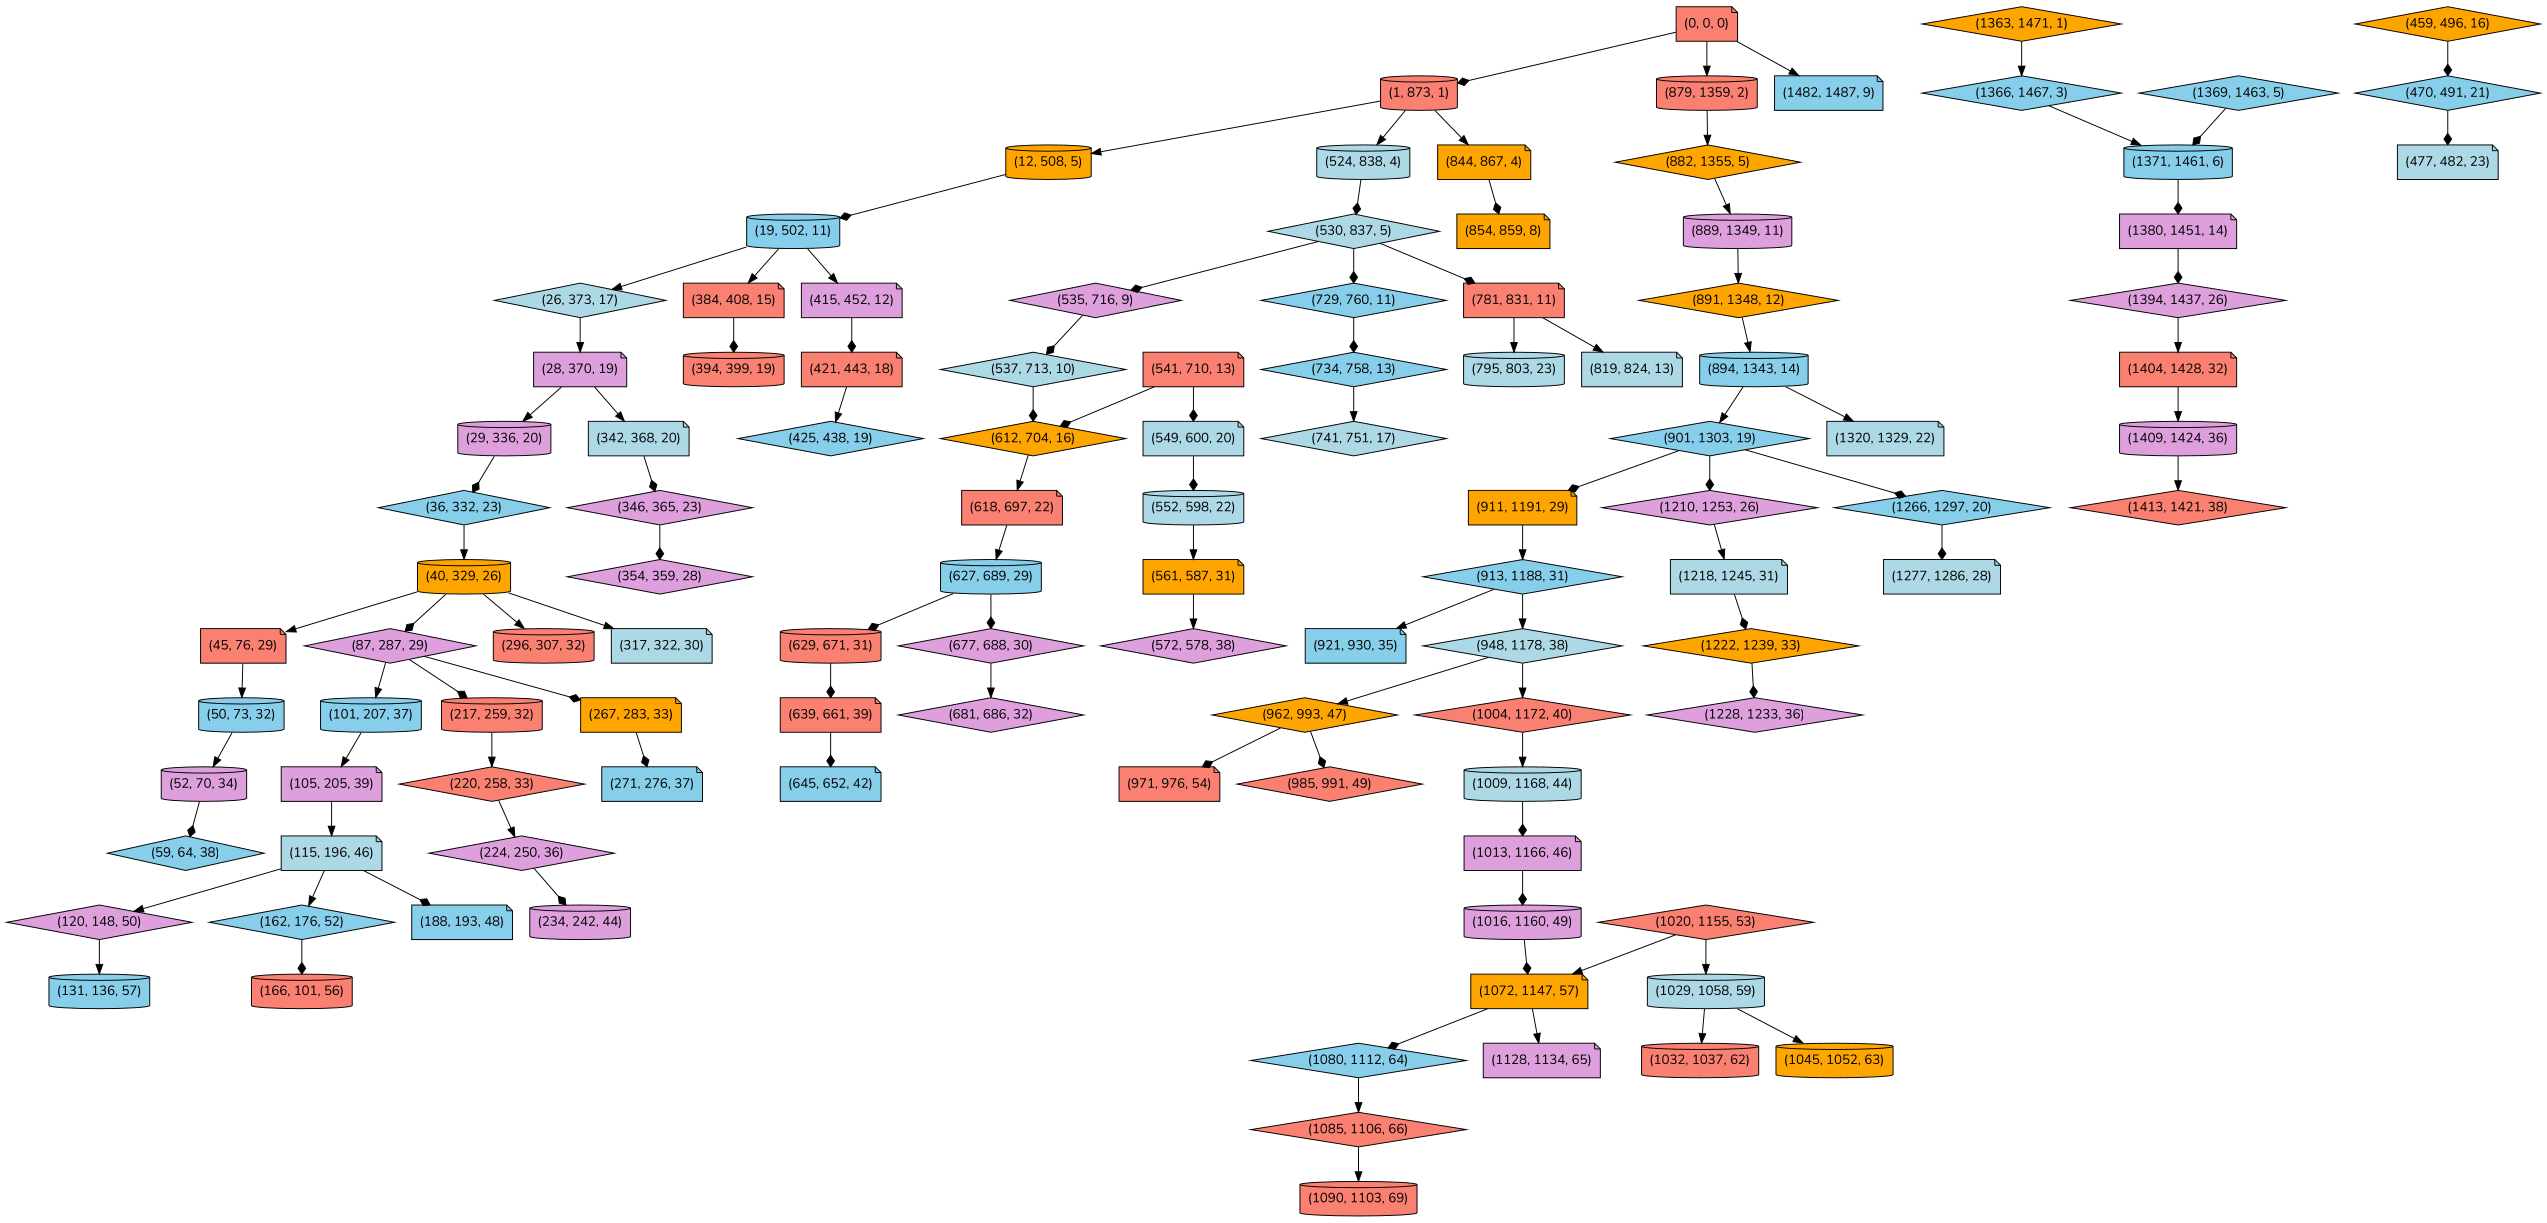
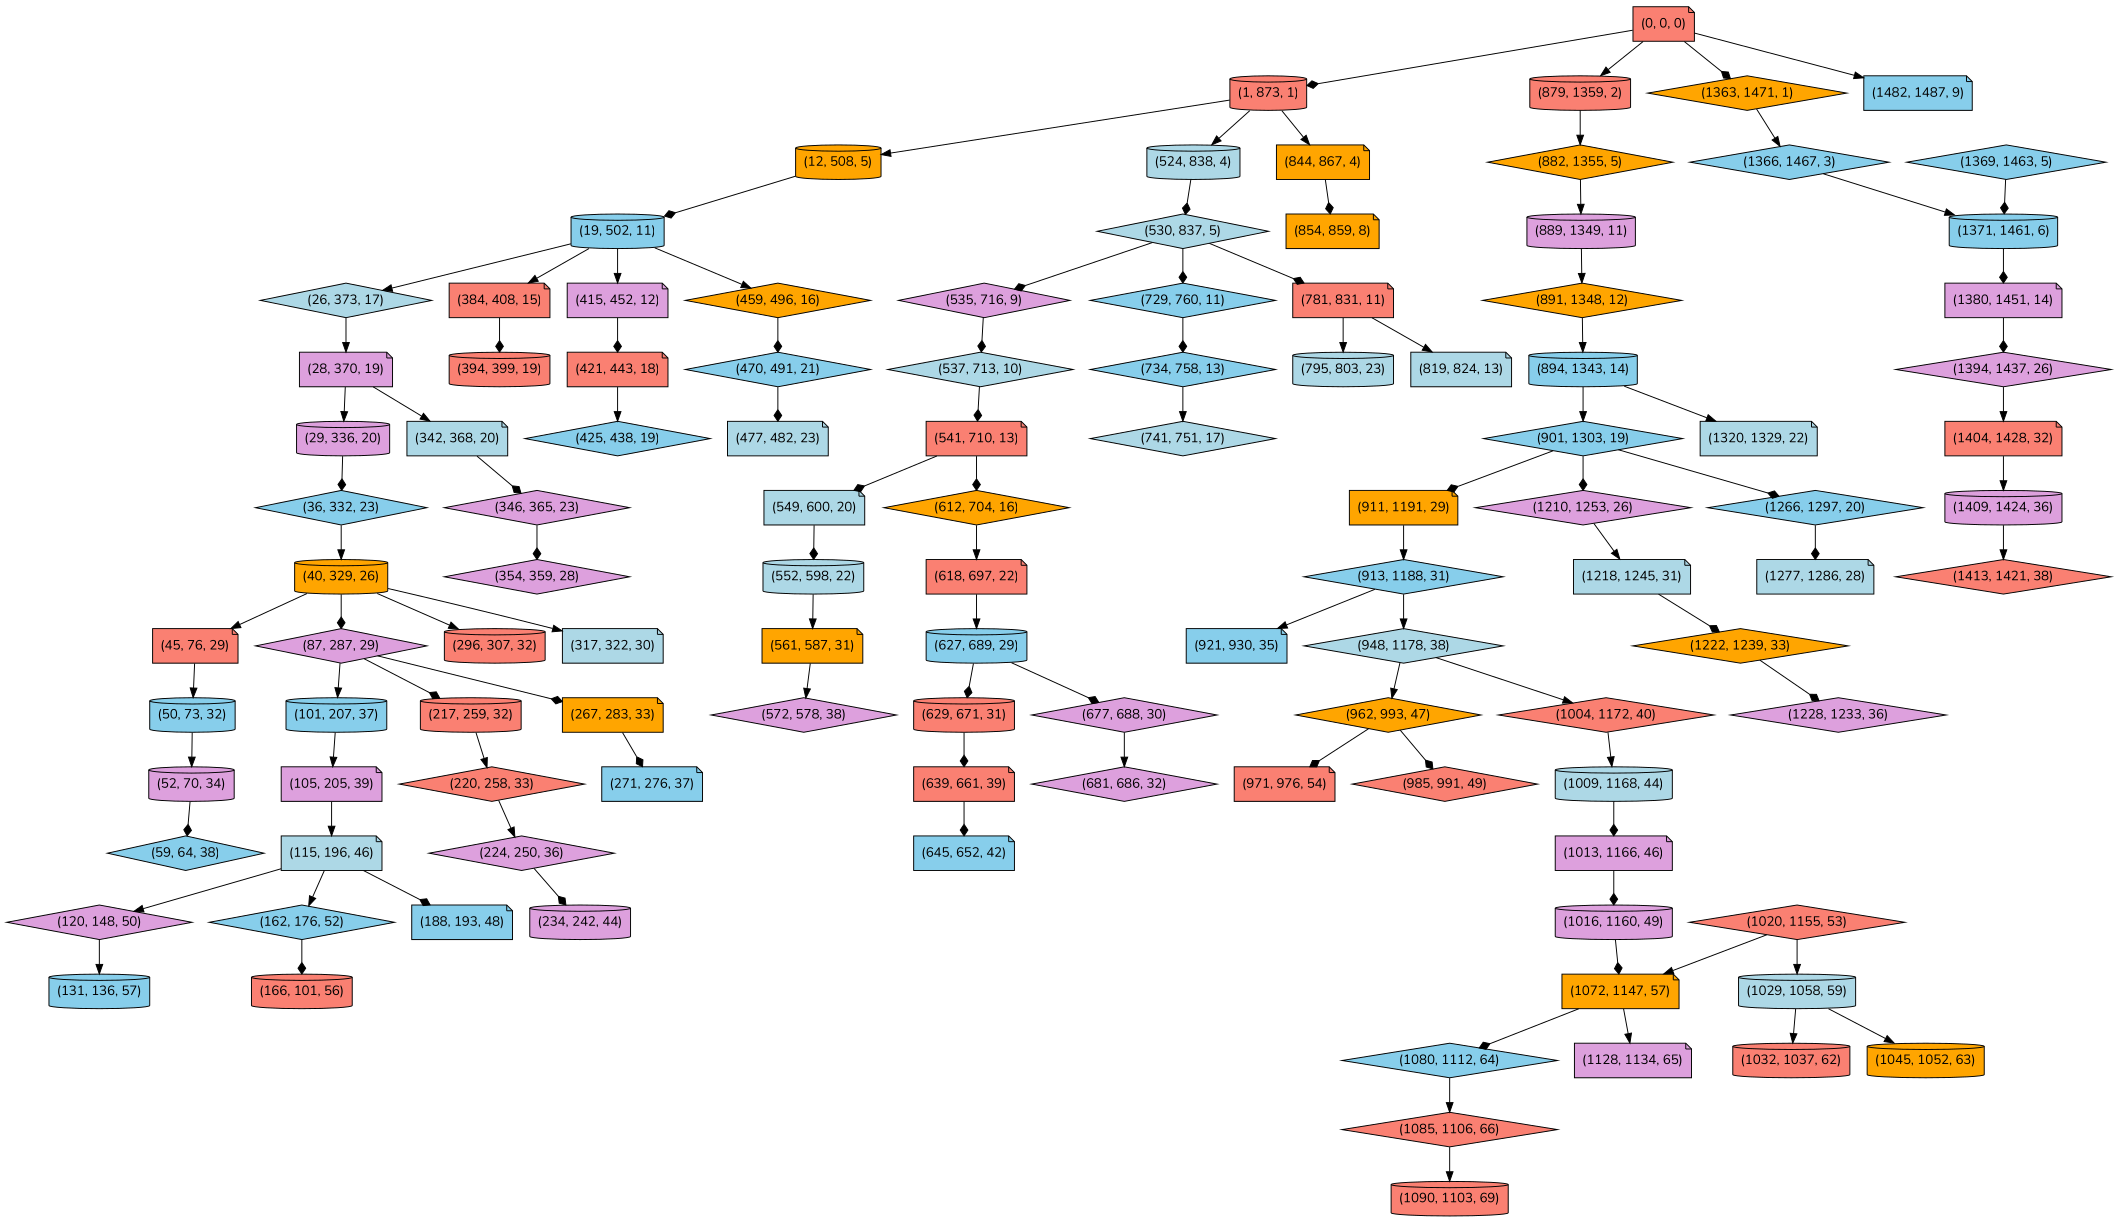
none -> (1703, 56)
none -> (698, 266)
(1033, 398) -> (979, 398)
